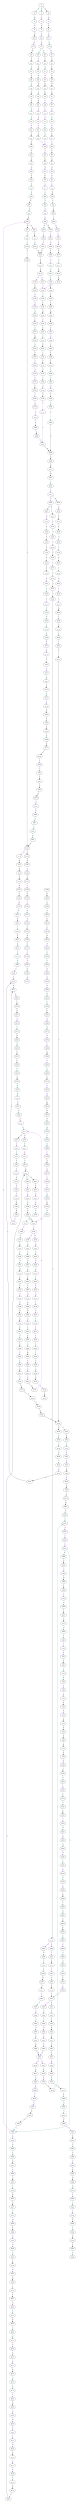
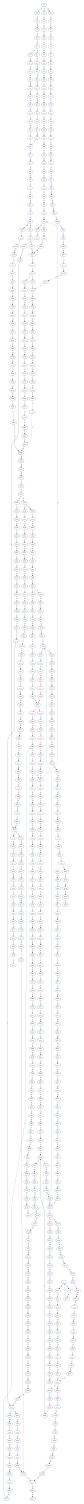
(17, 1010) -> (67, 1286)
